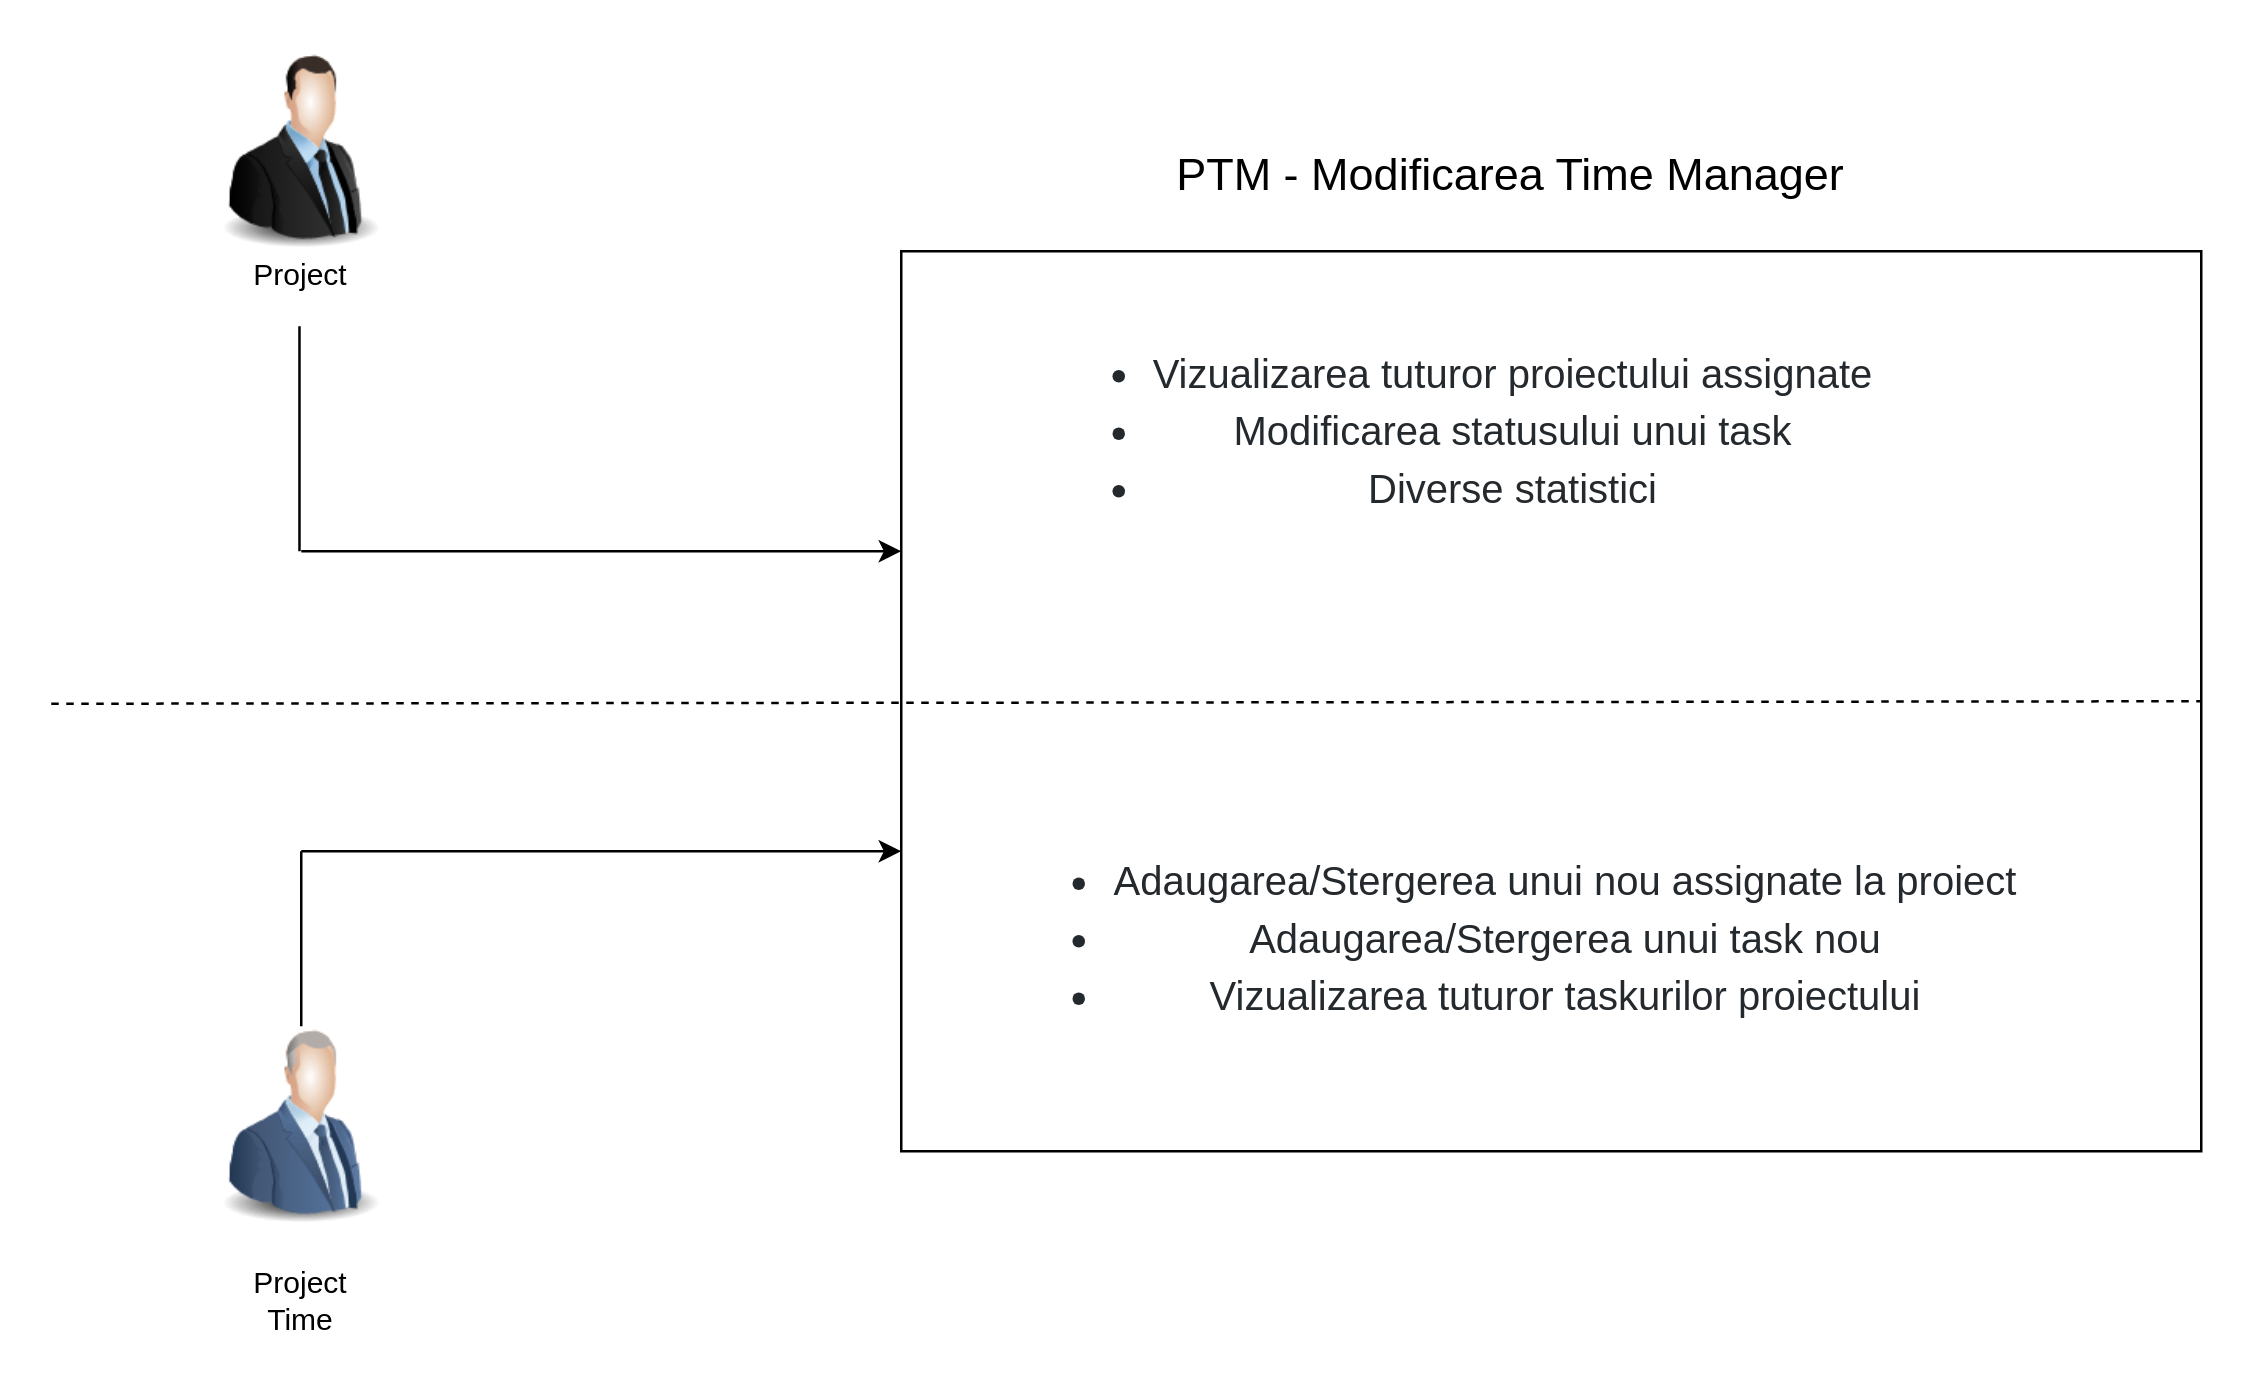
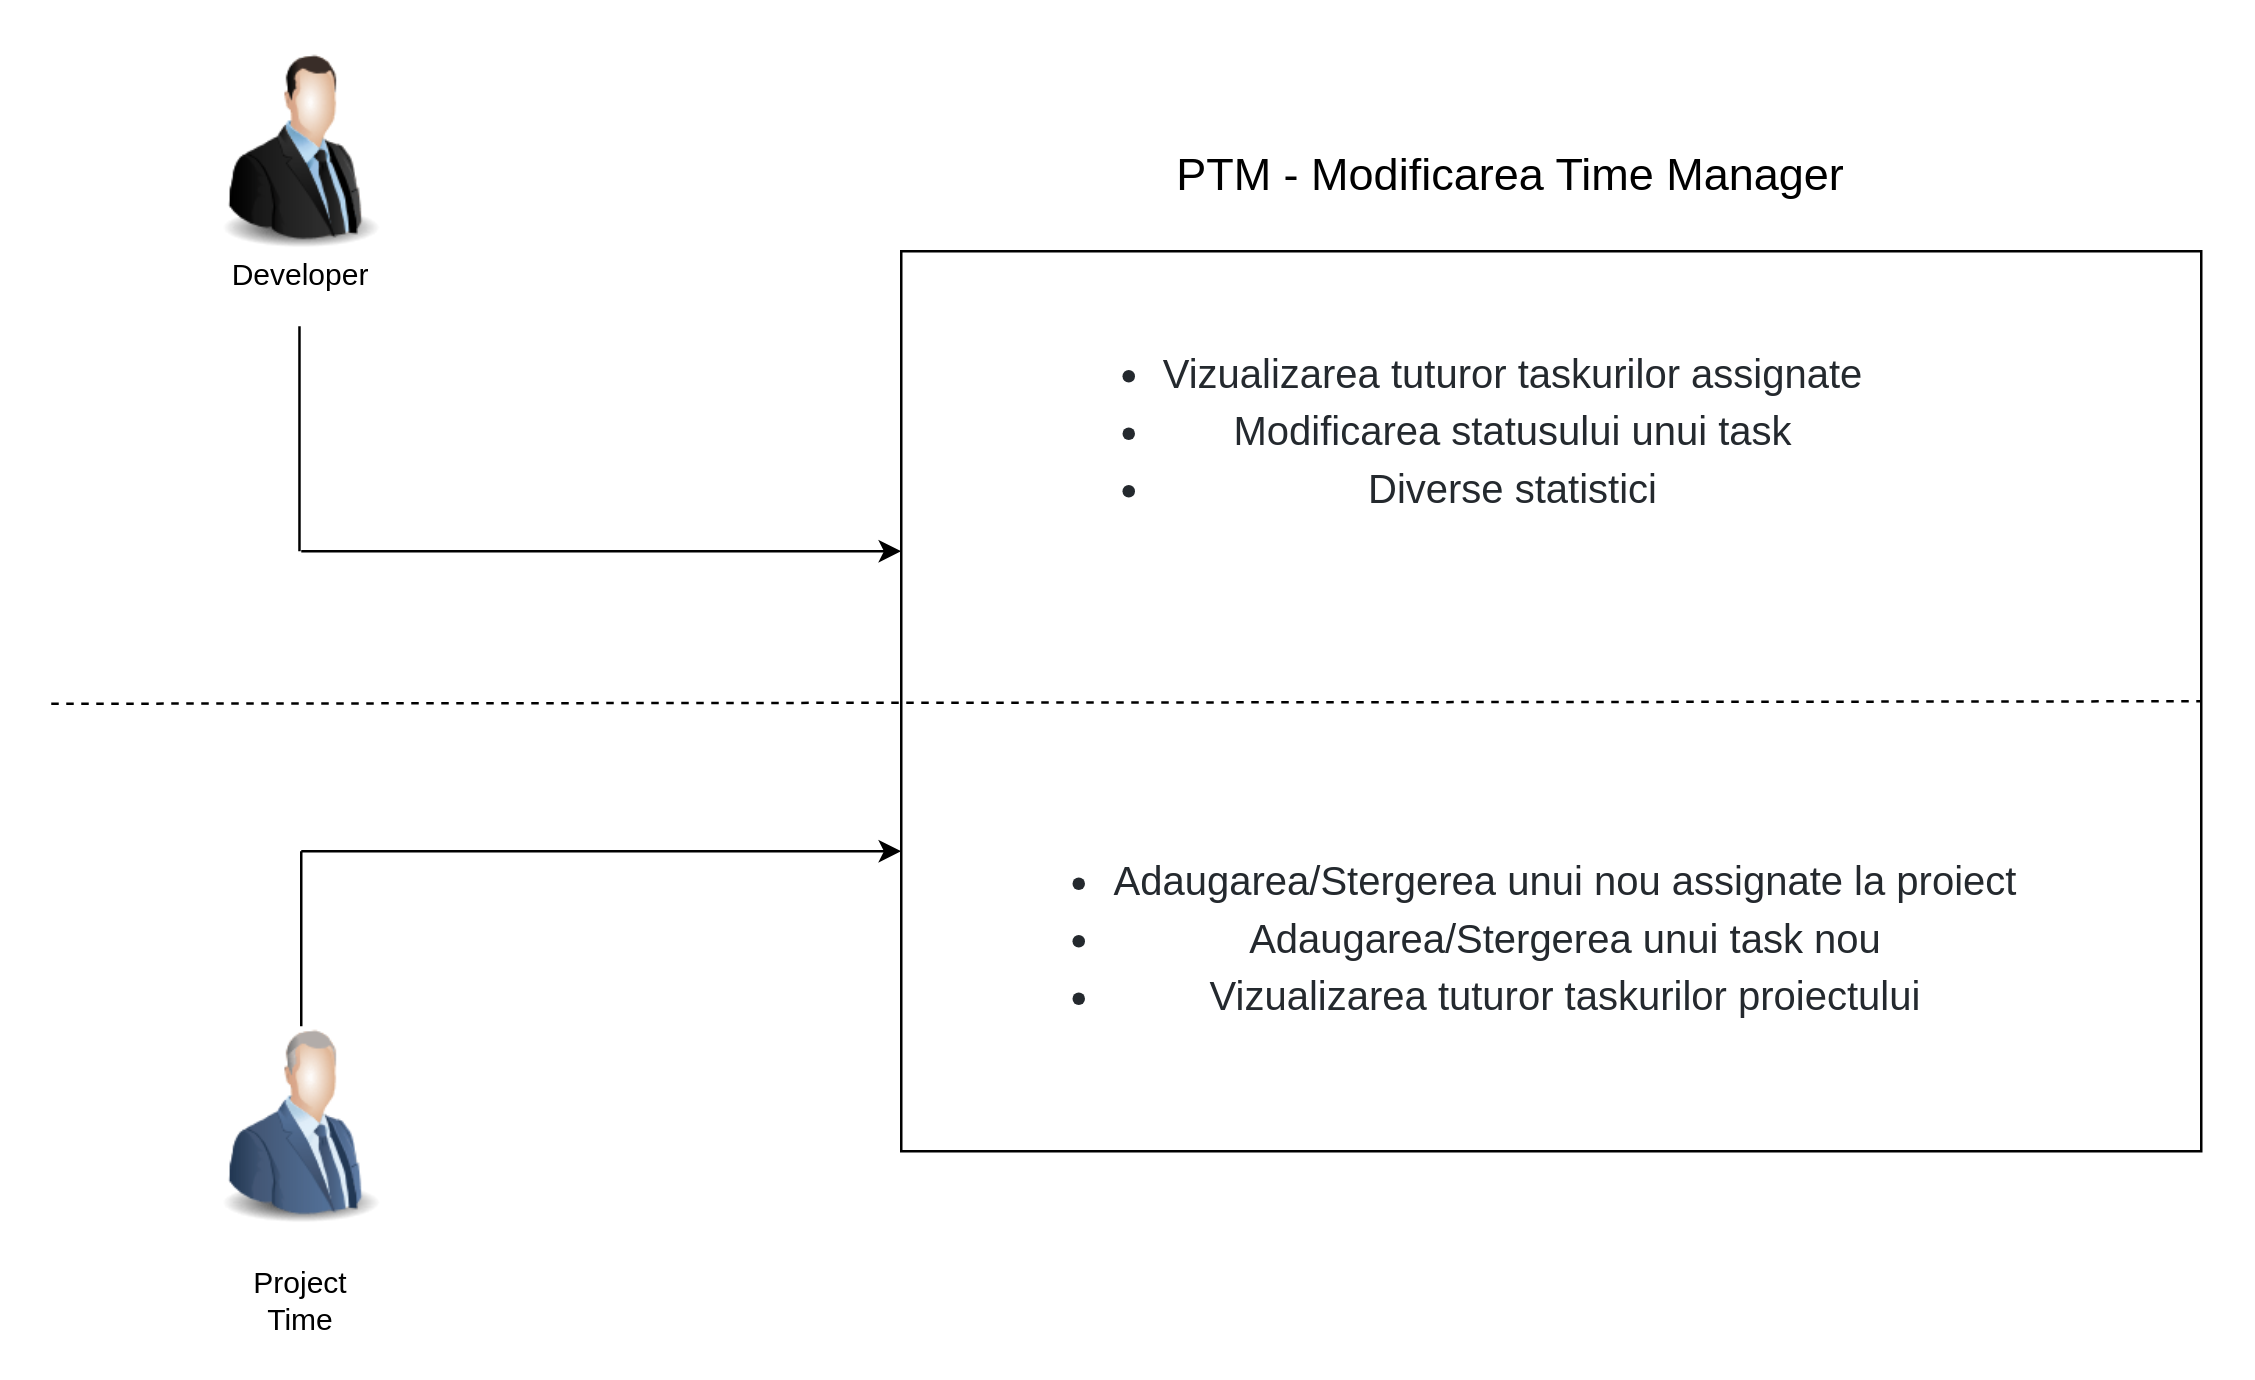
(301, 276) -> (301, 276)
(1474, 451) -> (1474, 451)
